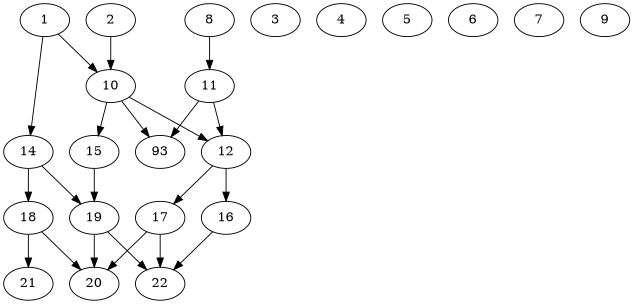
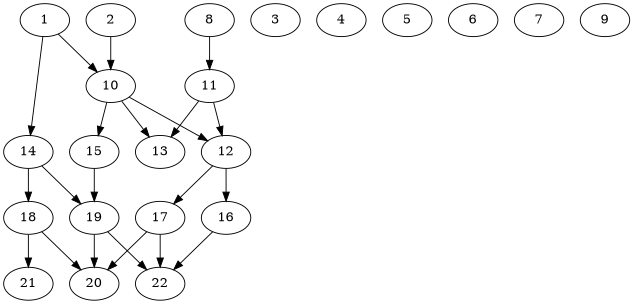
(160, 152) -> (160, 152)
